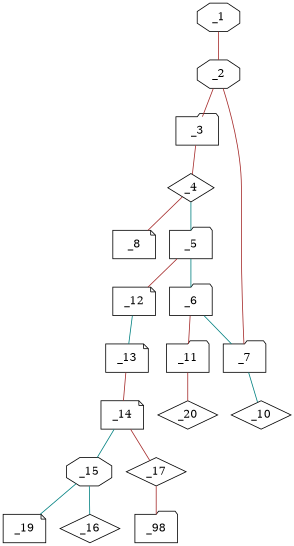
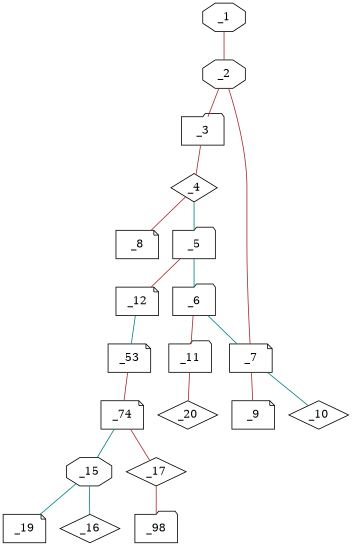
(127, 358) -> (129, 358)
(245, 358) -> (251, 358)
(122, 415) -> (122, 415)
none -> (253, 415)
